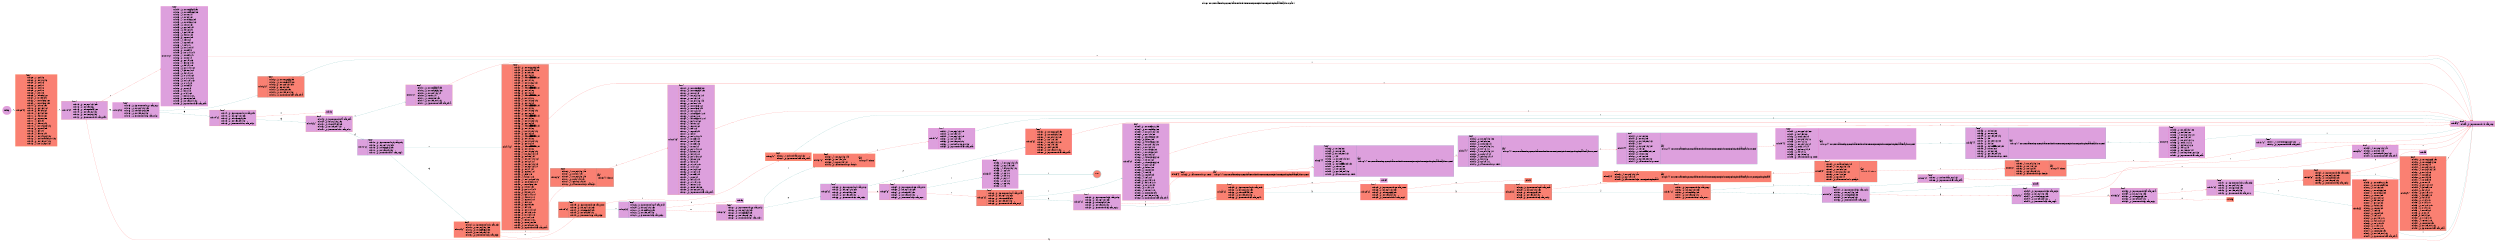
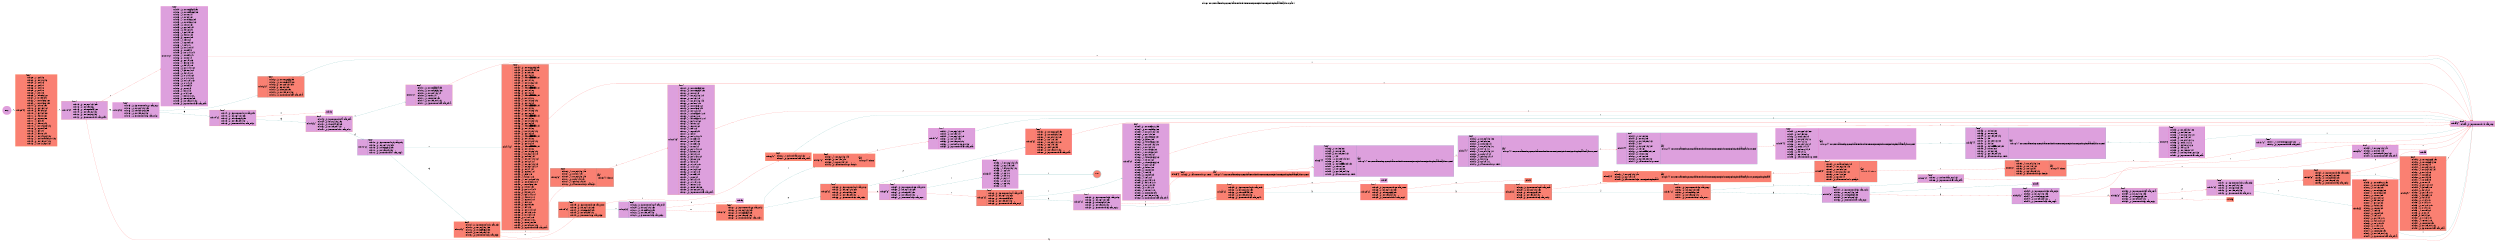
(7, 110) -> (7, 110)
(844, 192) -> (844, 192)
(740, 212) -> (740, 212)
